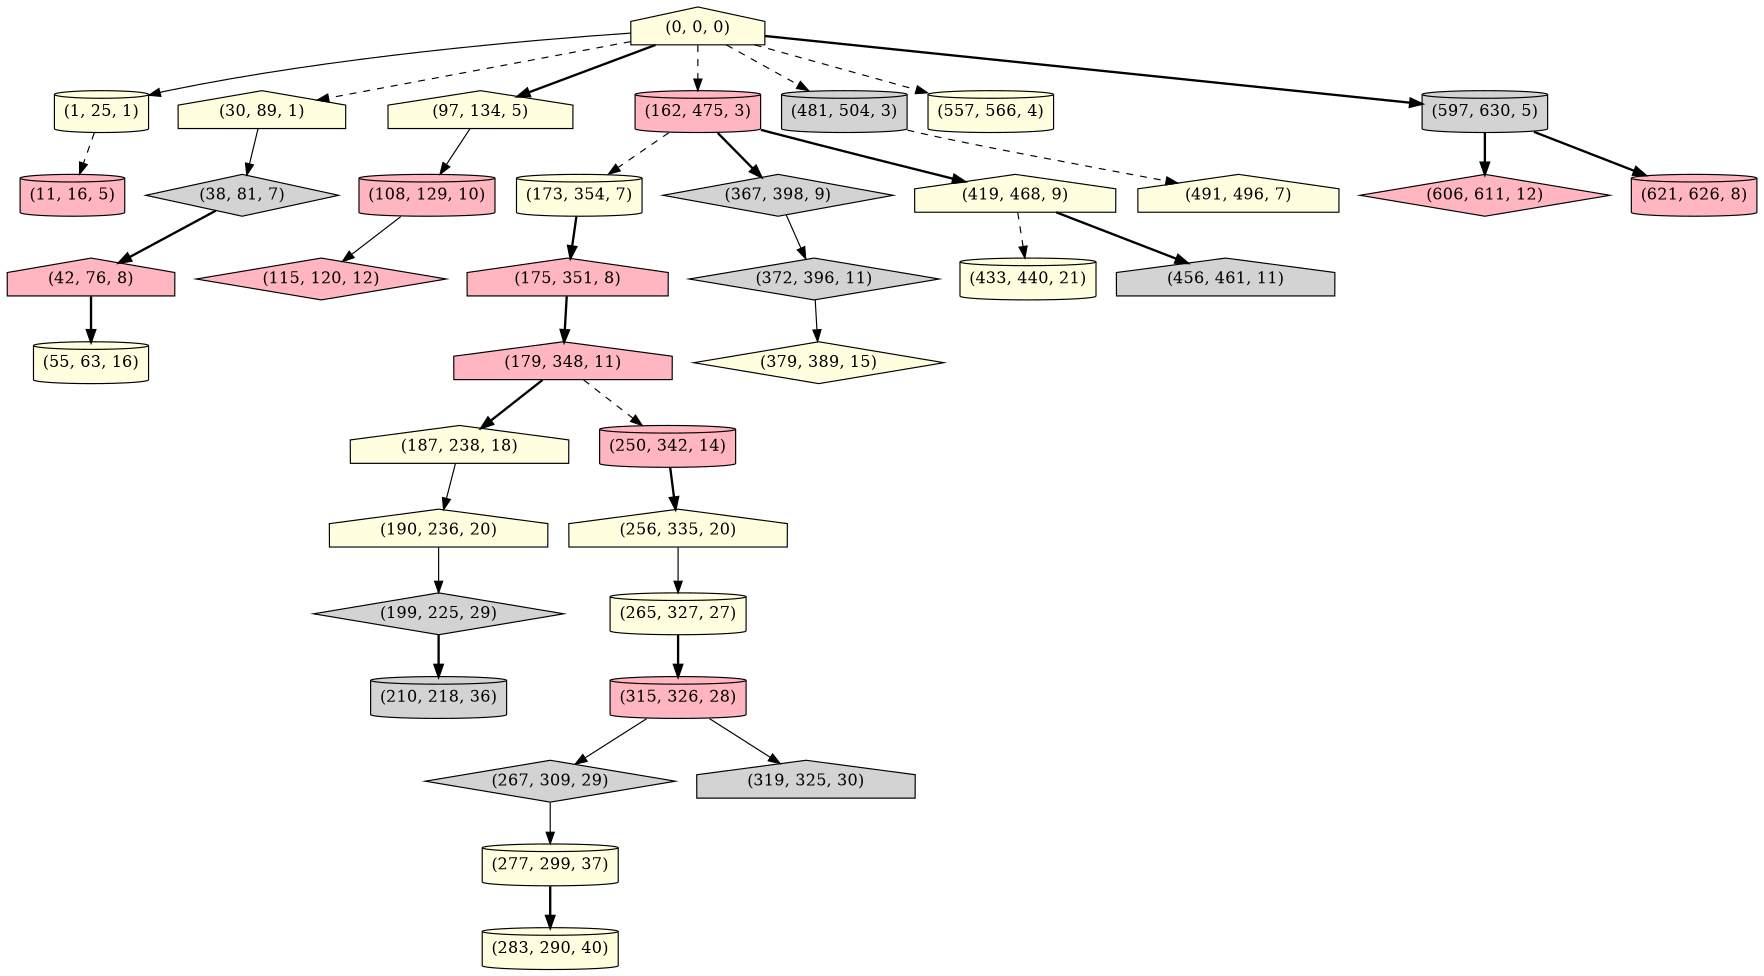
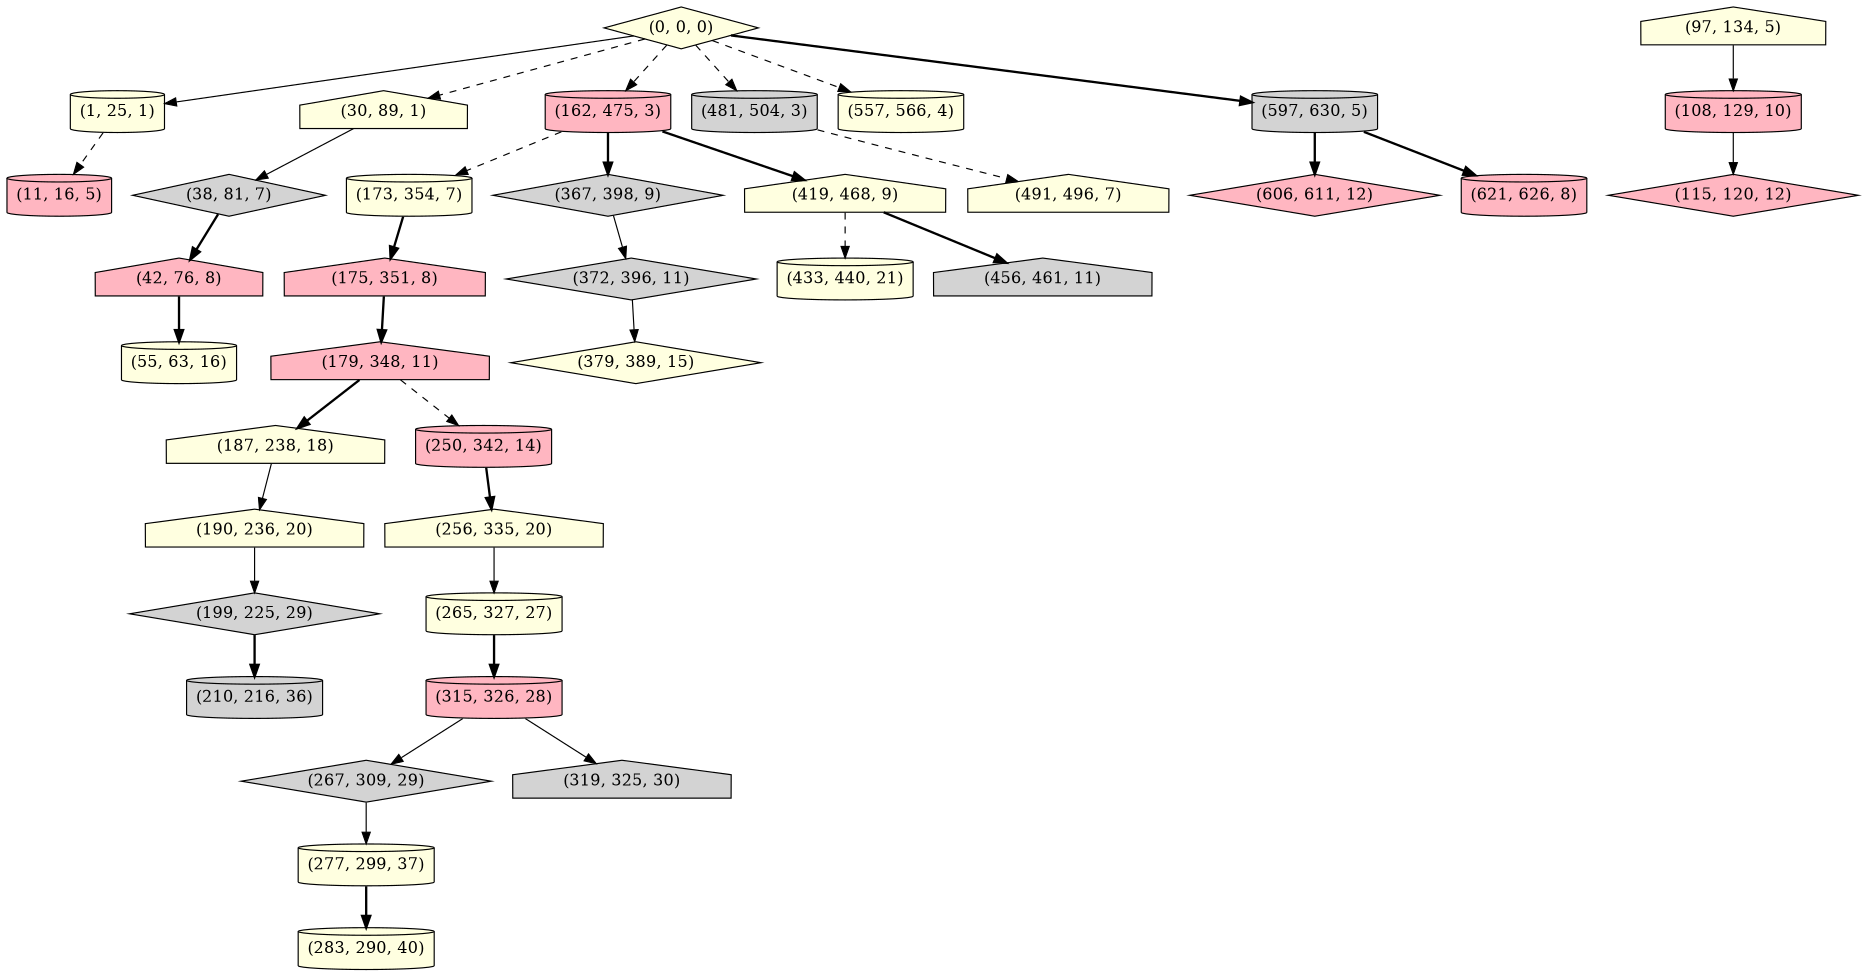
(698, 28) -> (681, 28)
(592, 69) -> none
(439, 698) -> (255, 698)
